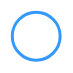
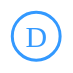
none -> (36, 36)
